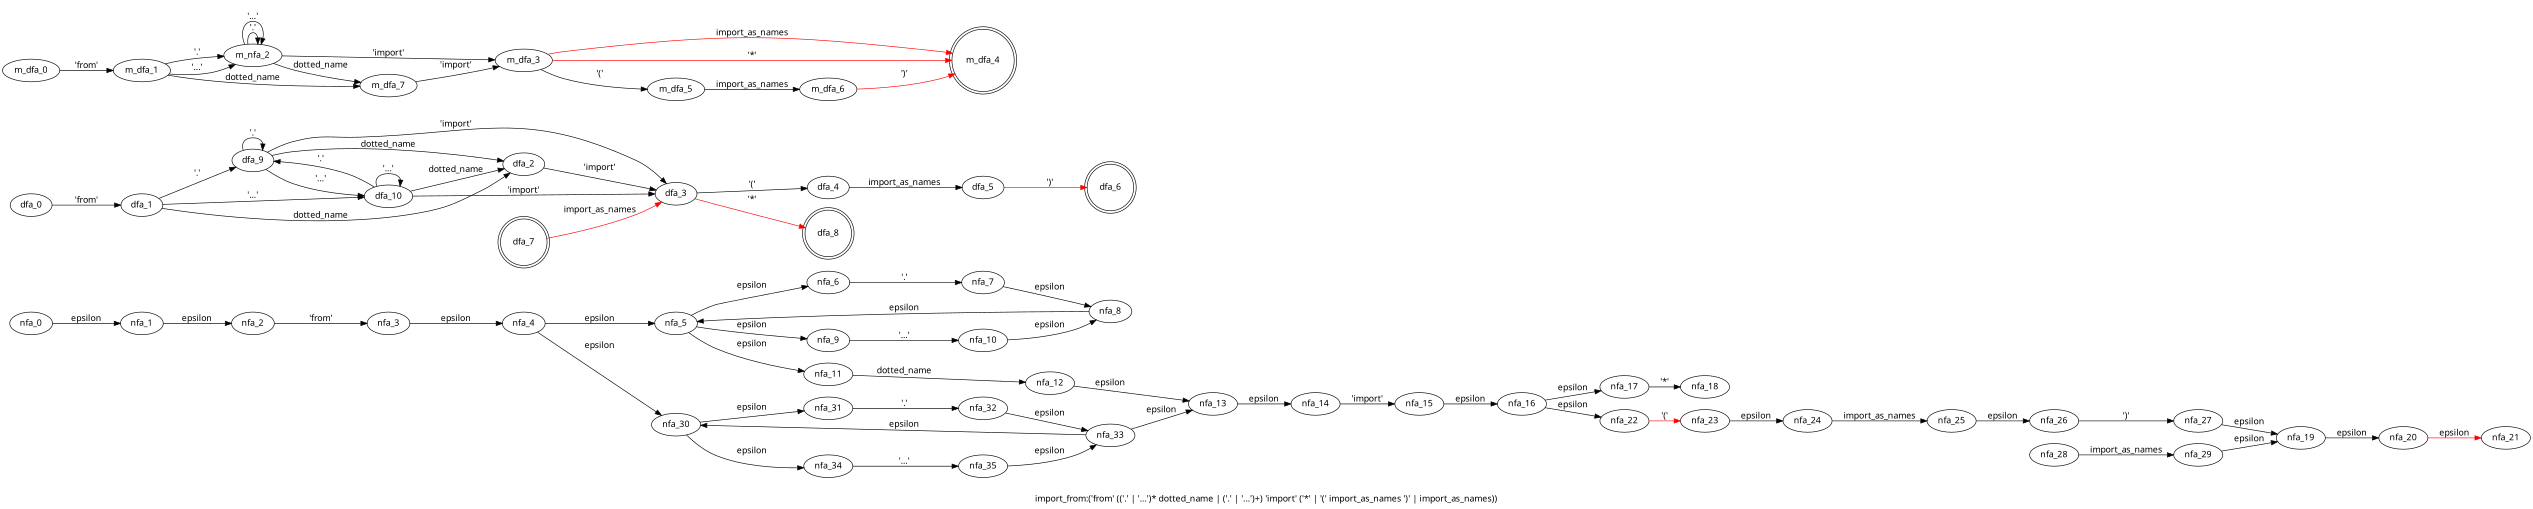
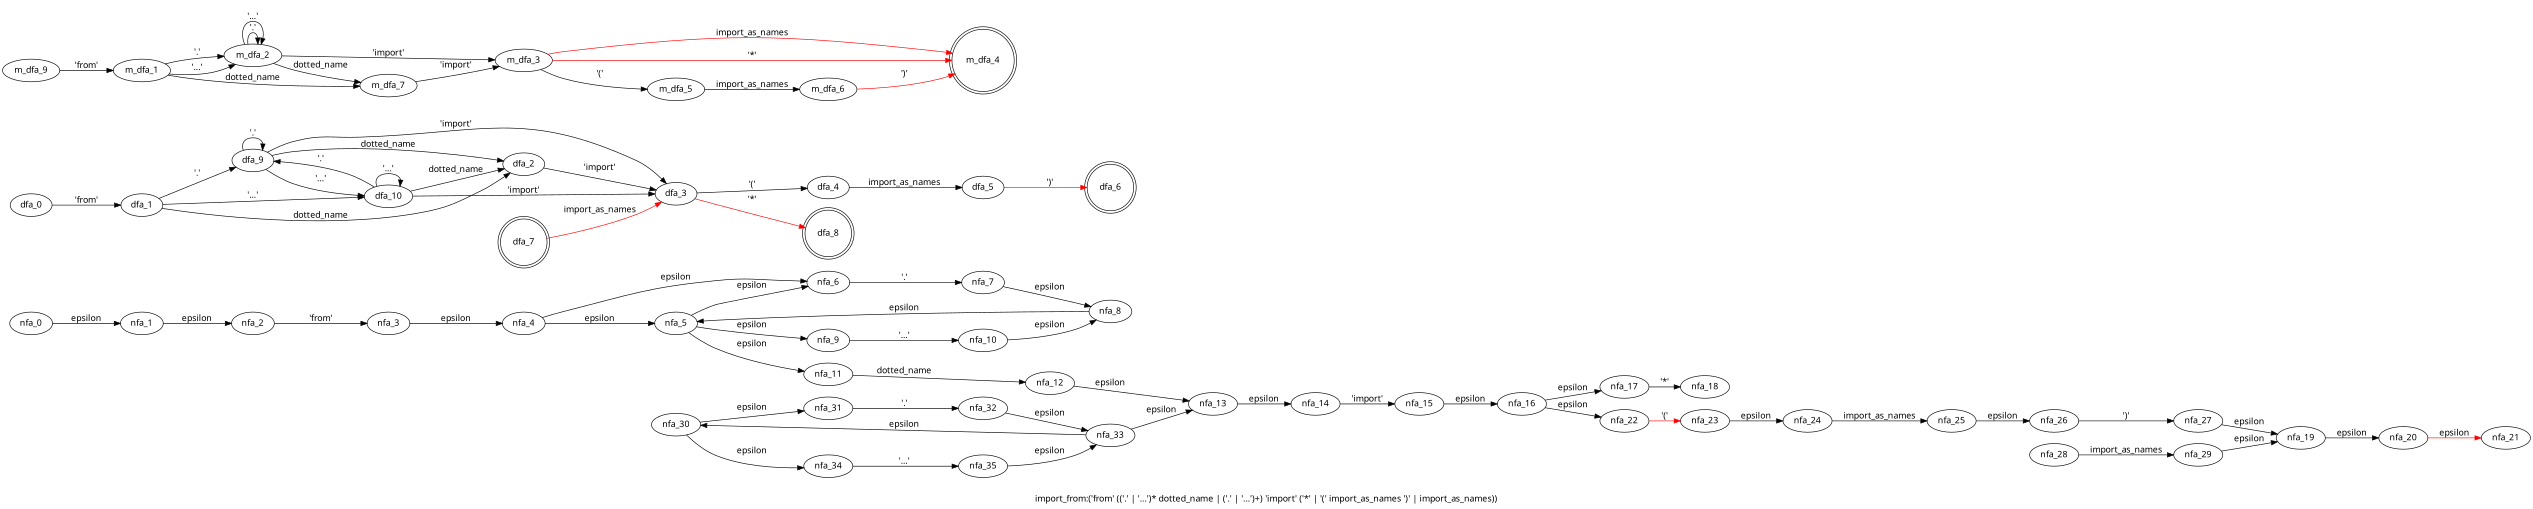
(253, 55) -> (253, 55)
(31, 70) -> (31, 70)
(597, 372) -> (670, 286)
